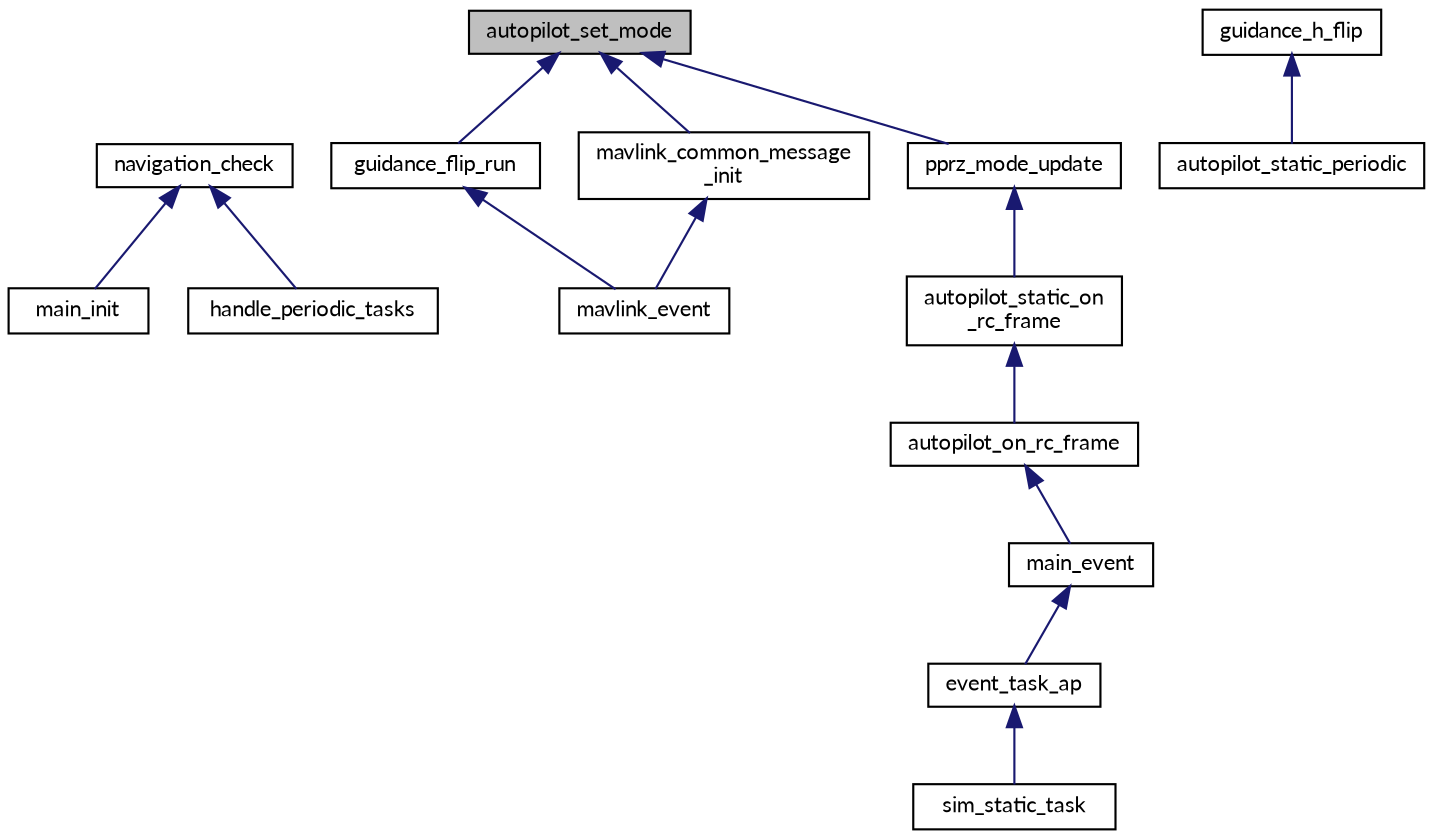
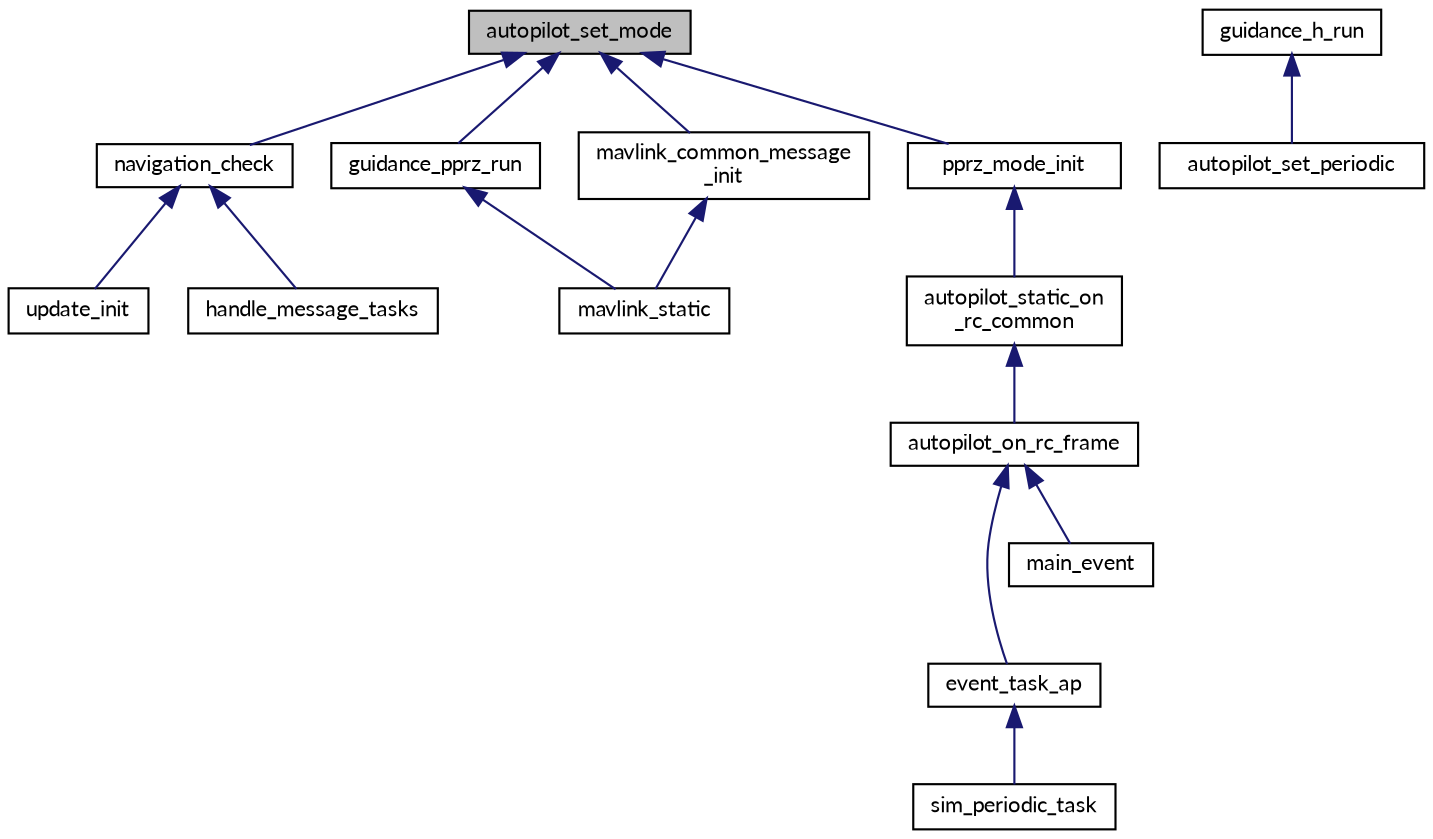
(1292, 32) -> (1292, 32)
none -> (377, 103)
(436, 166) -> (436, 166)
(1014, 166) -> (1014, 166)
(1292, 166) -> (1292, 166)
(79, 311) -> (79, 311)
(313, 311) -> (313, 311)
(644, 311) -> (644, 311)
(1014, 311) -> (1014, 311)
(1042, 635) -> (988, 576)
(1014, 807) -> (1014, 807)
